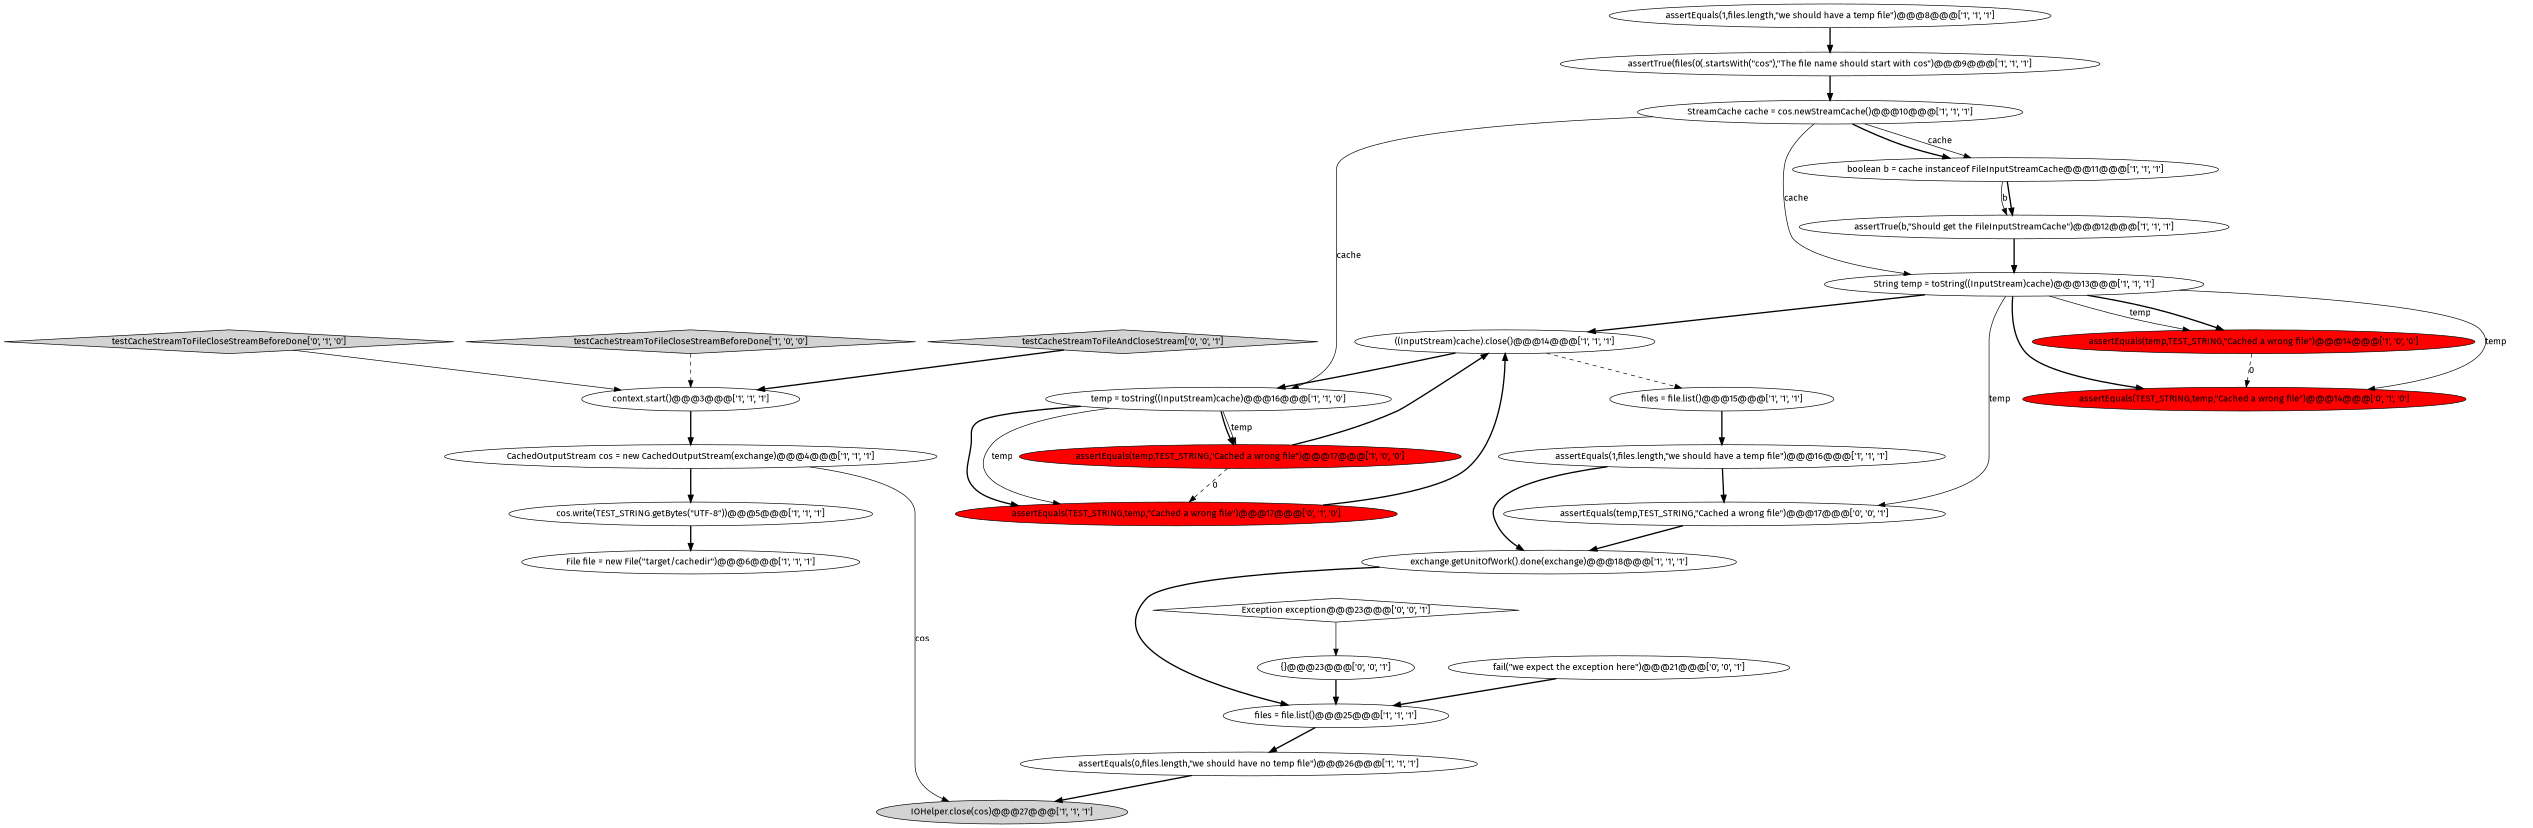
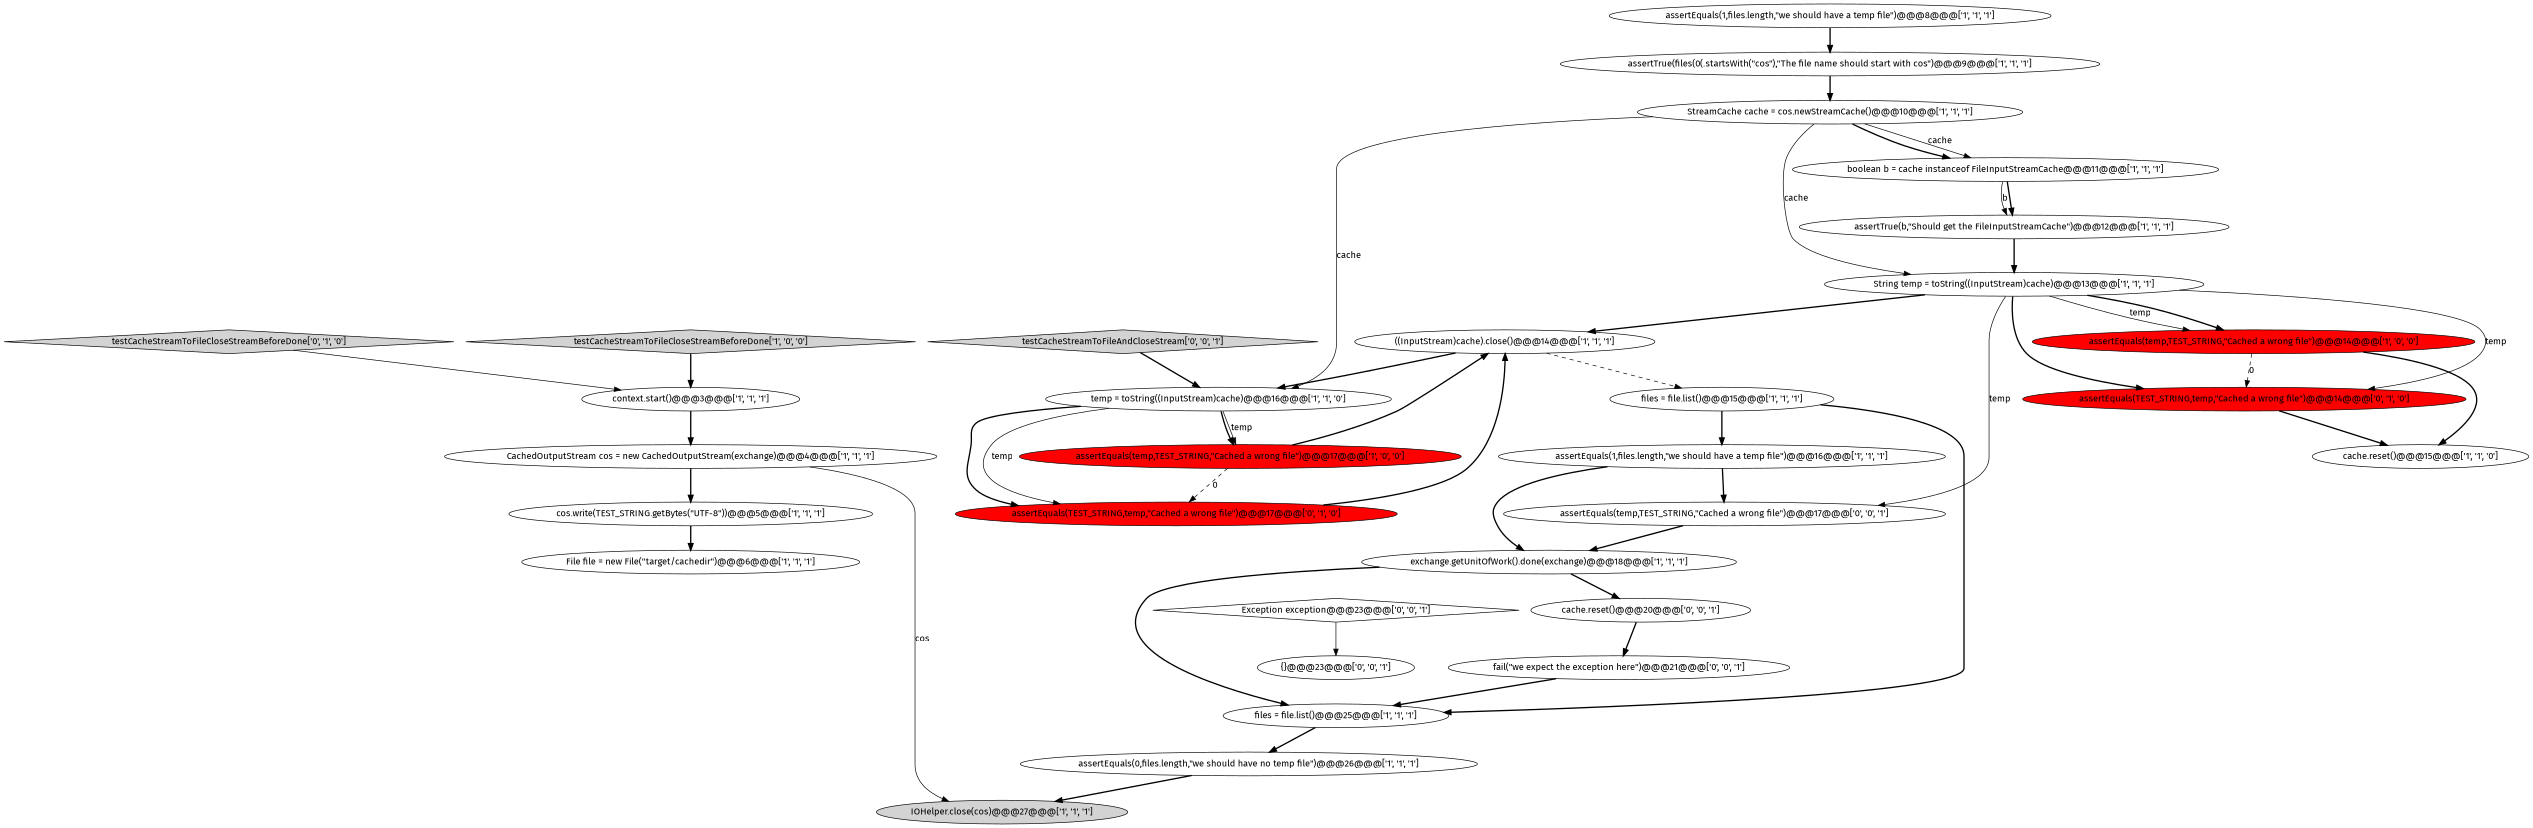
(691, 367) -> (691, 367)
(914, 369) -> (1167, 368)
none -> (2421, 457)
none -> (1641, 610)
(1336, 688) -> (1895, 687)
